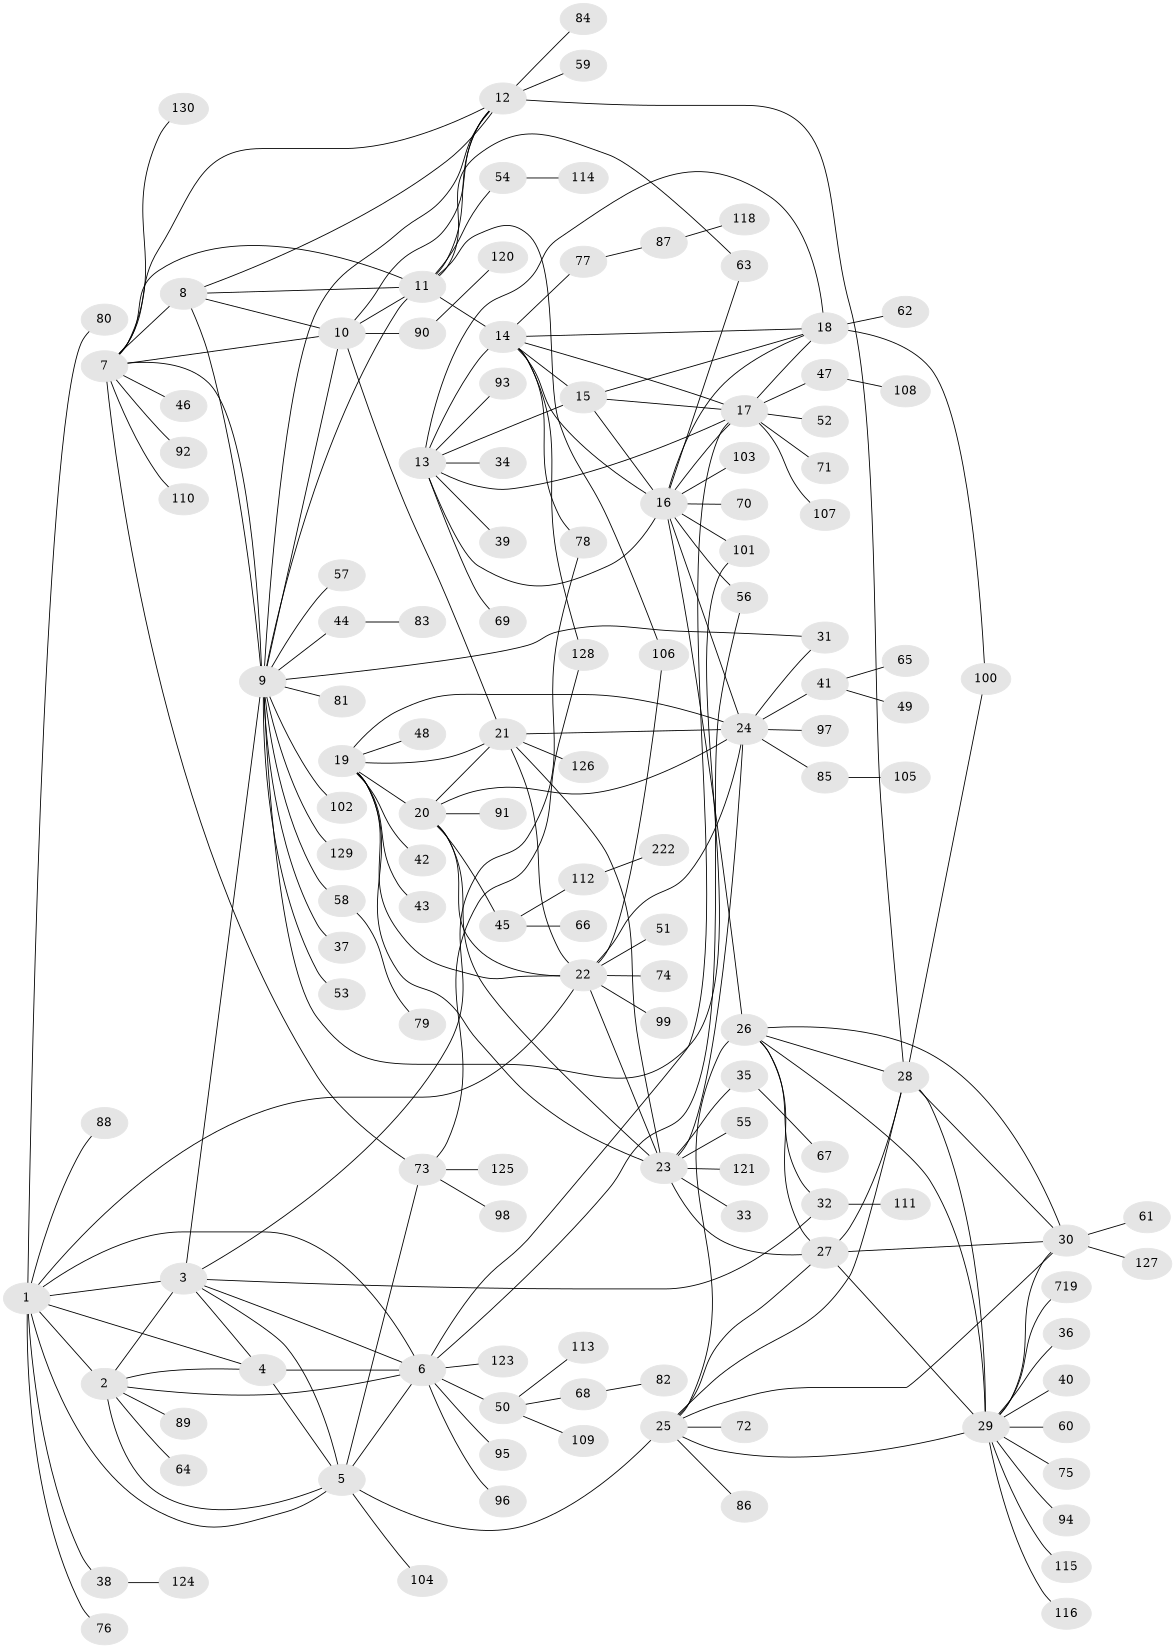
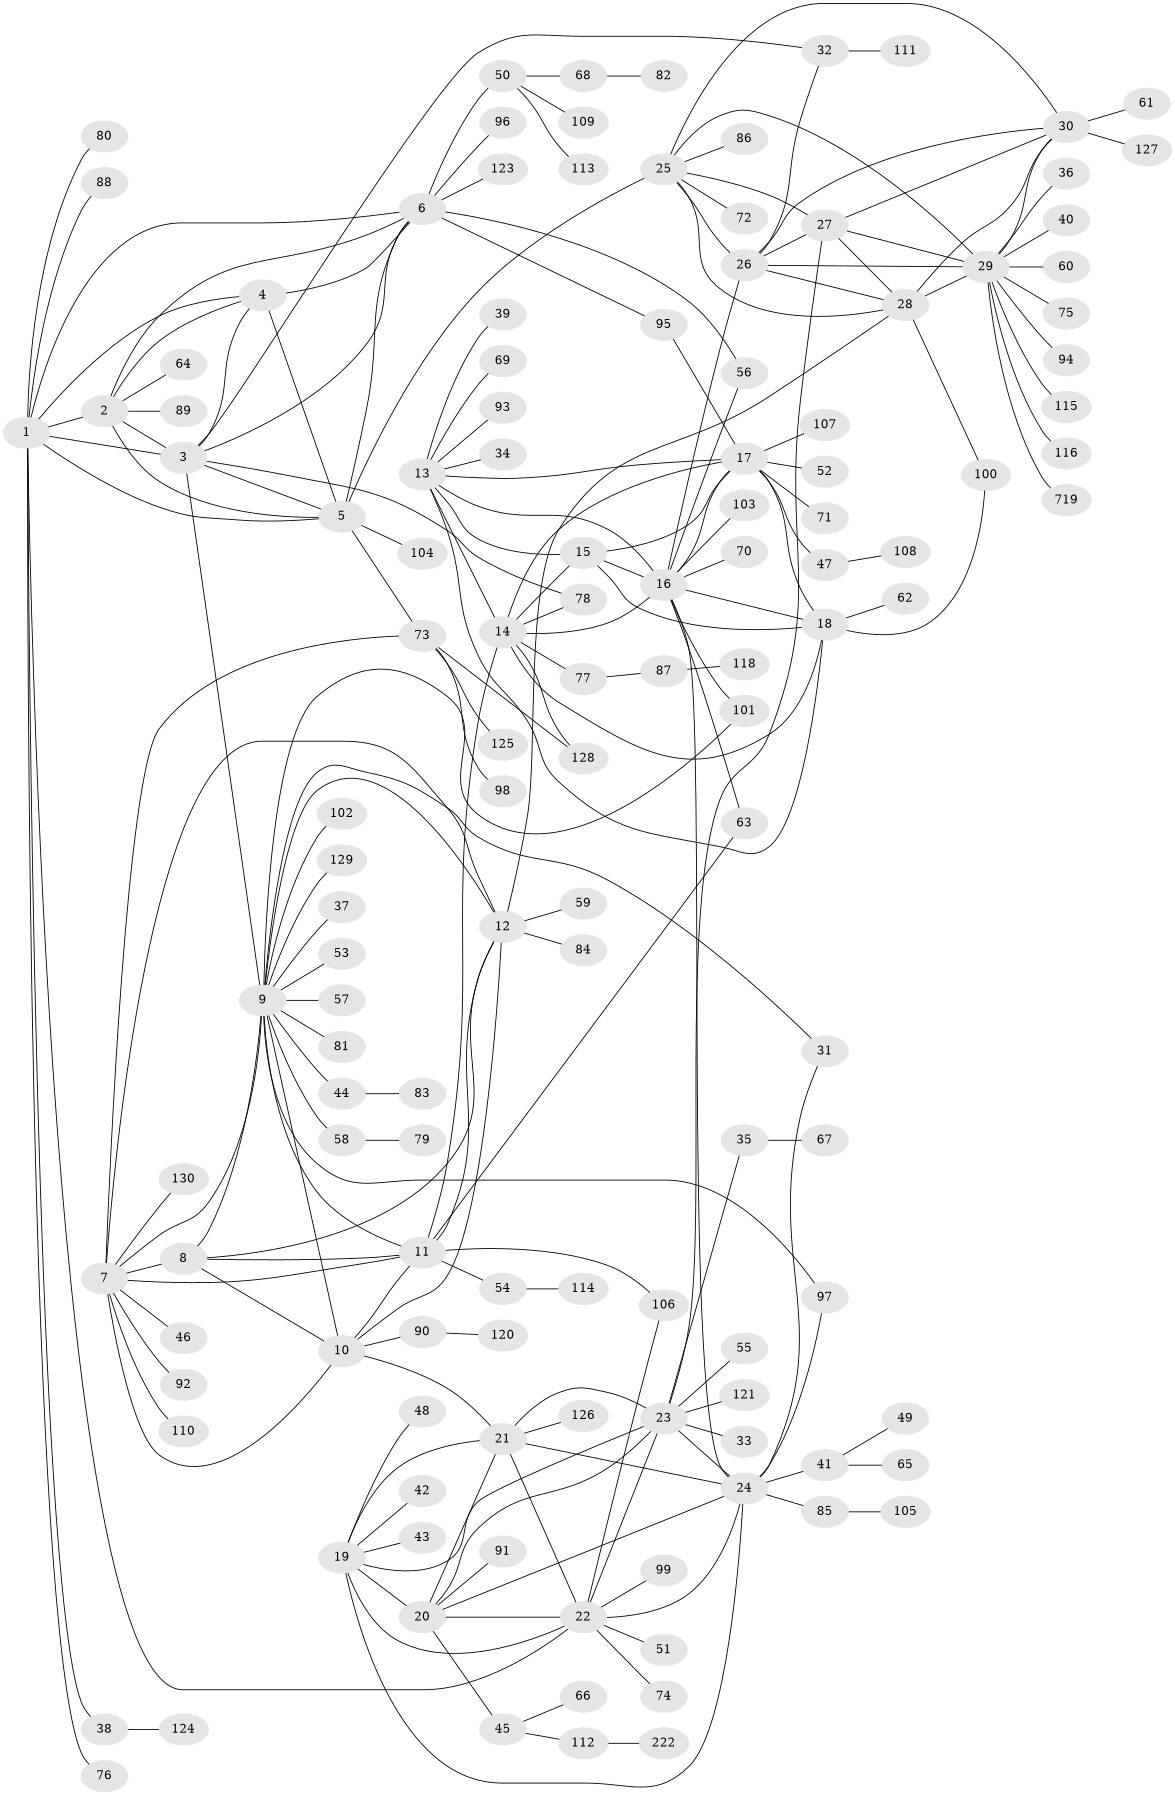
(705, 934) -> (703, 389)
none -> (502, 1180)
